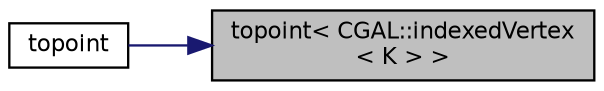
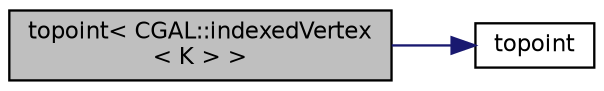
(158, 45) -> (421, 45)
